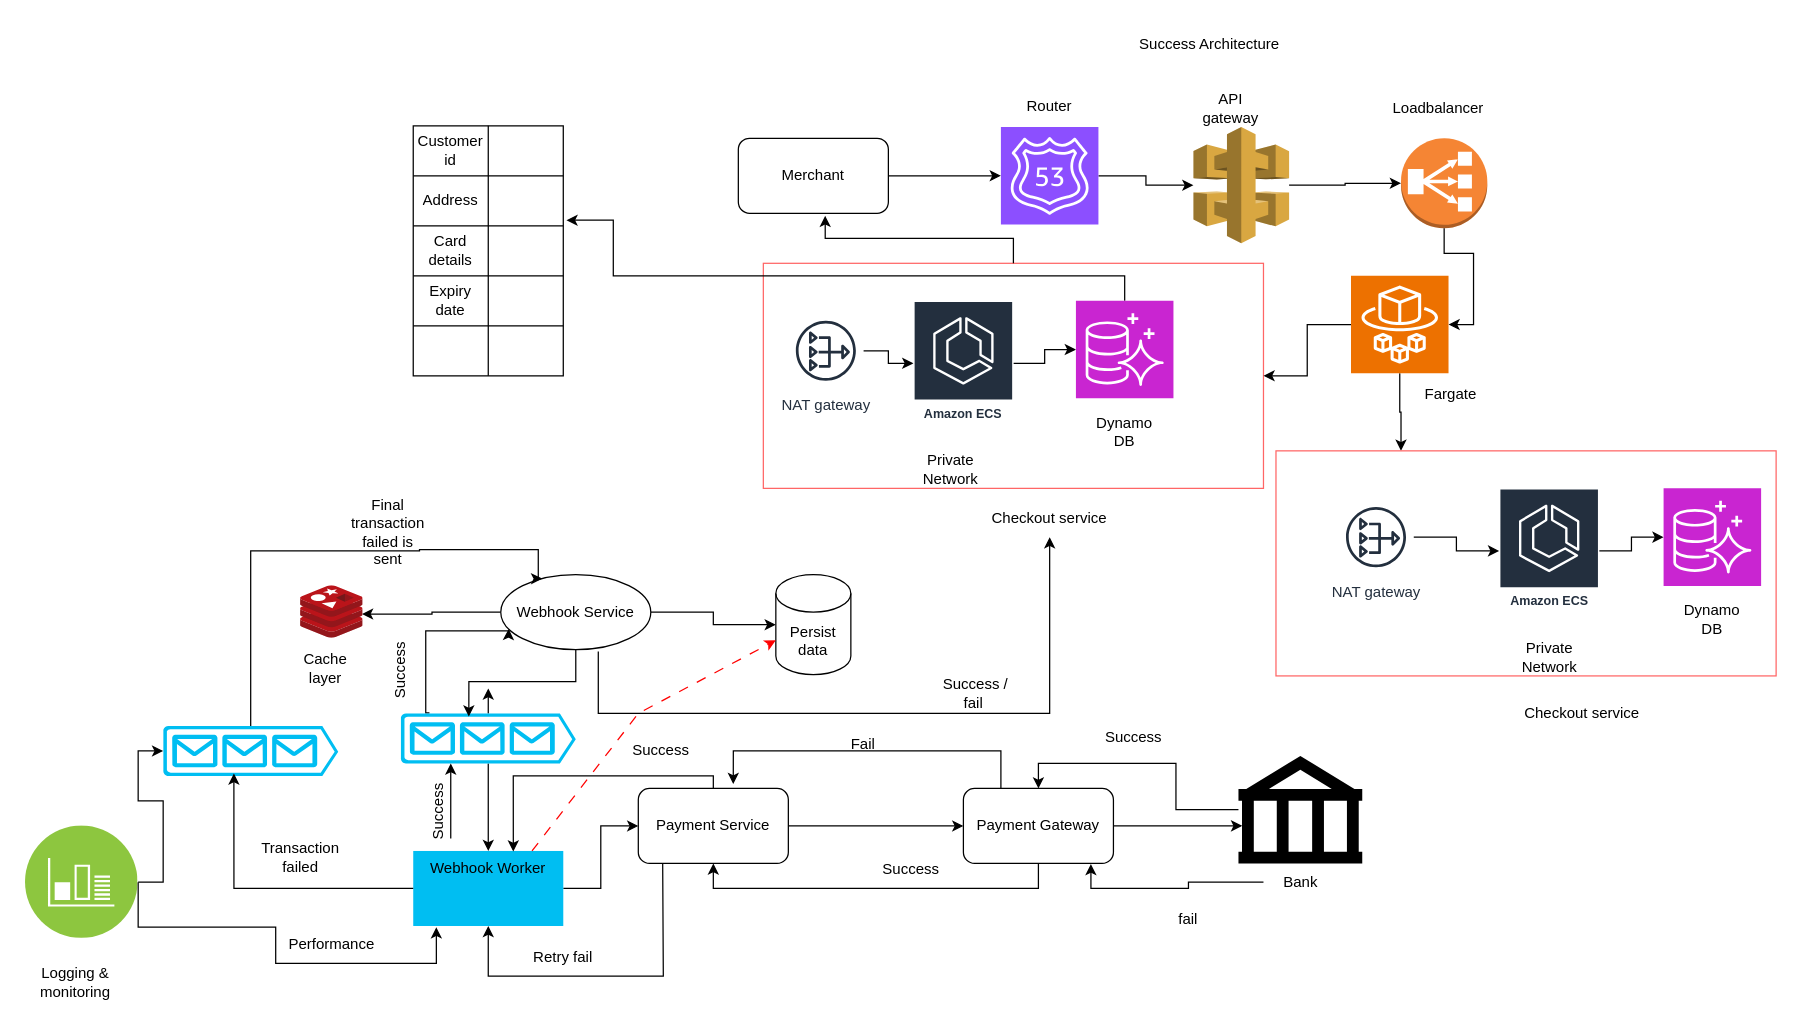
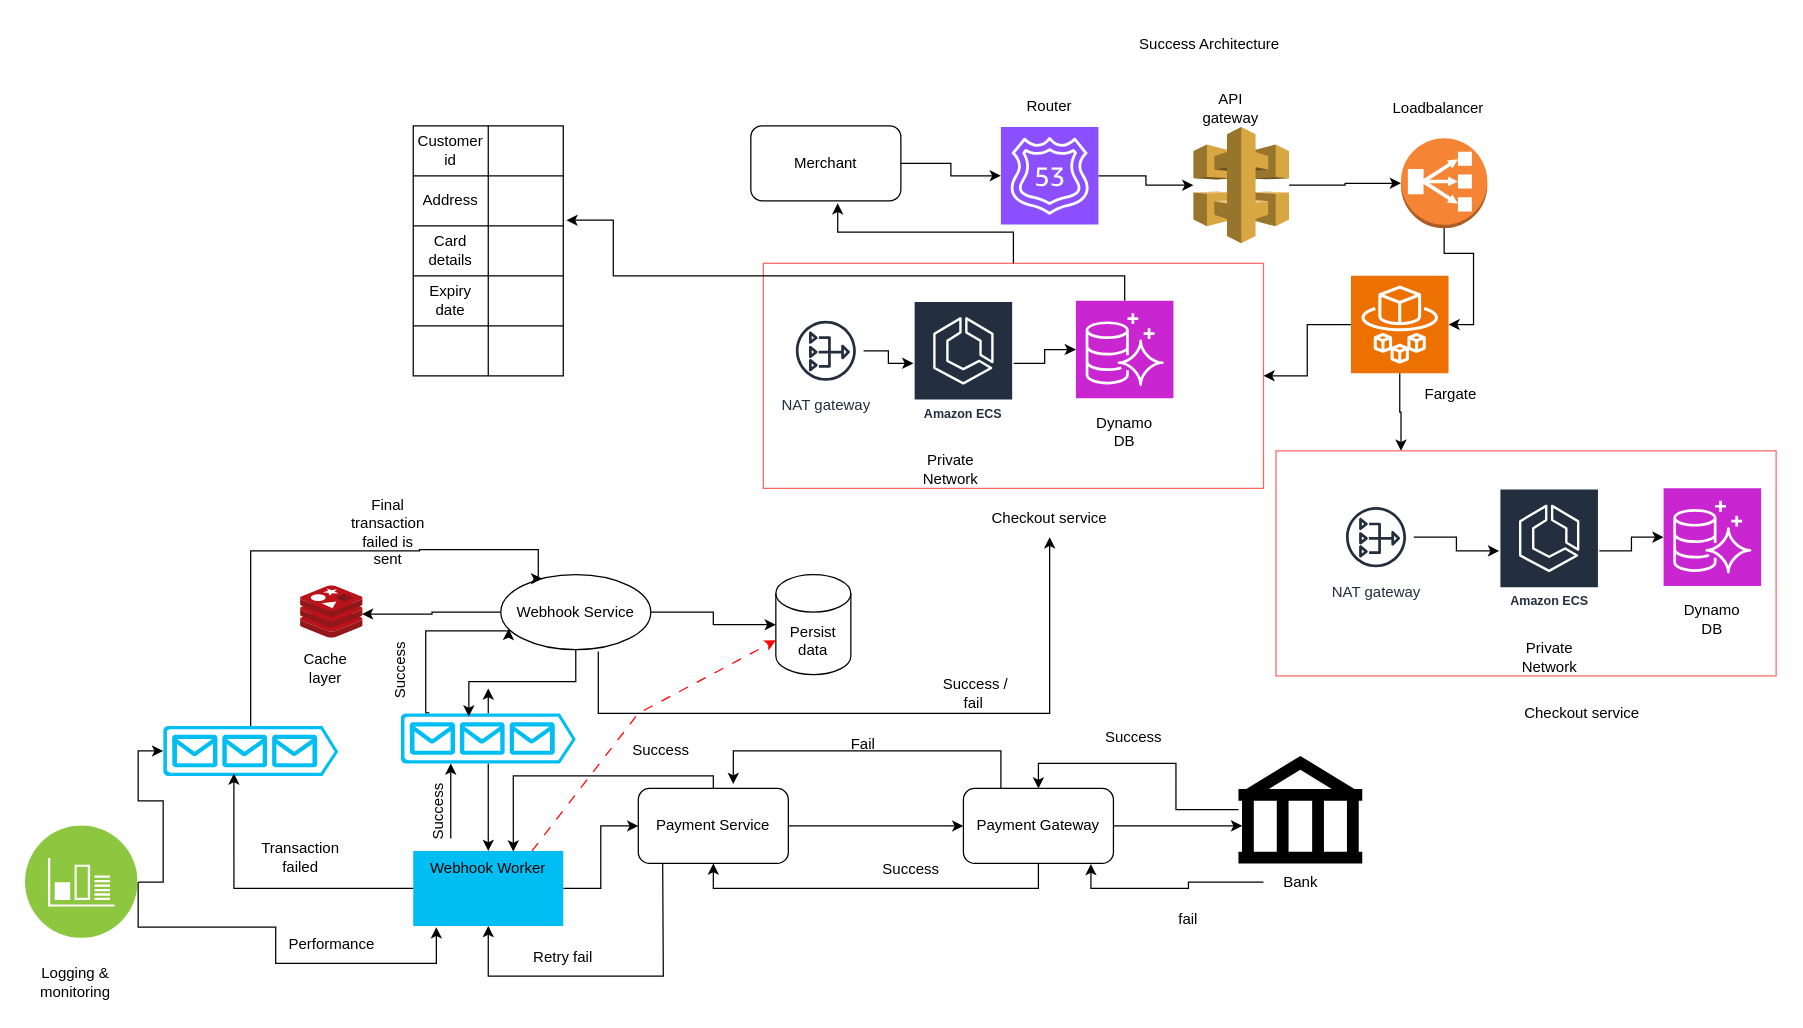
(813, 176) -> (826, 163)
